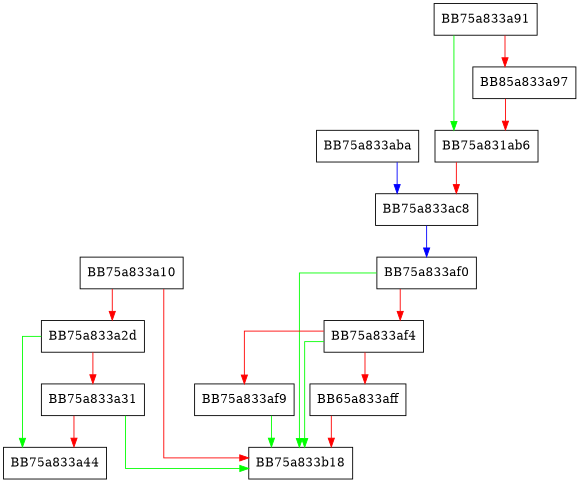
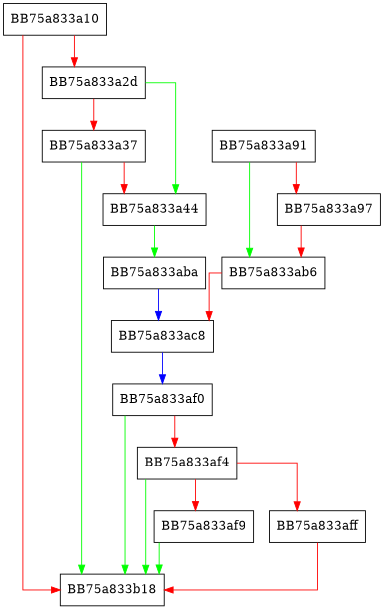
(524, 83) -> (329, 210)
(487, 146) -> (273, 273)
none -> (155, 237)
(93, 400) -> (94, 146)
(358, 400) -> (317, 527)
